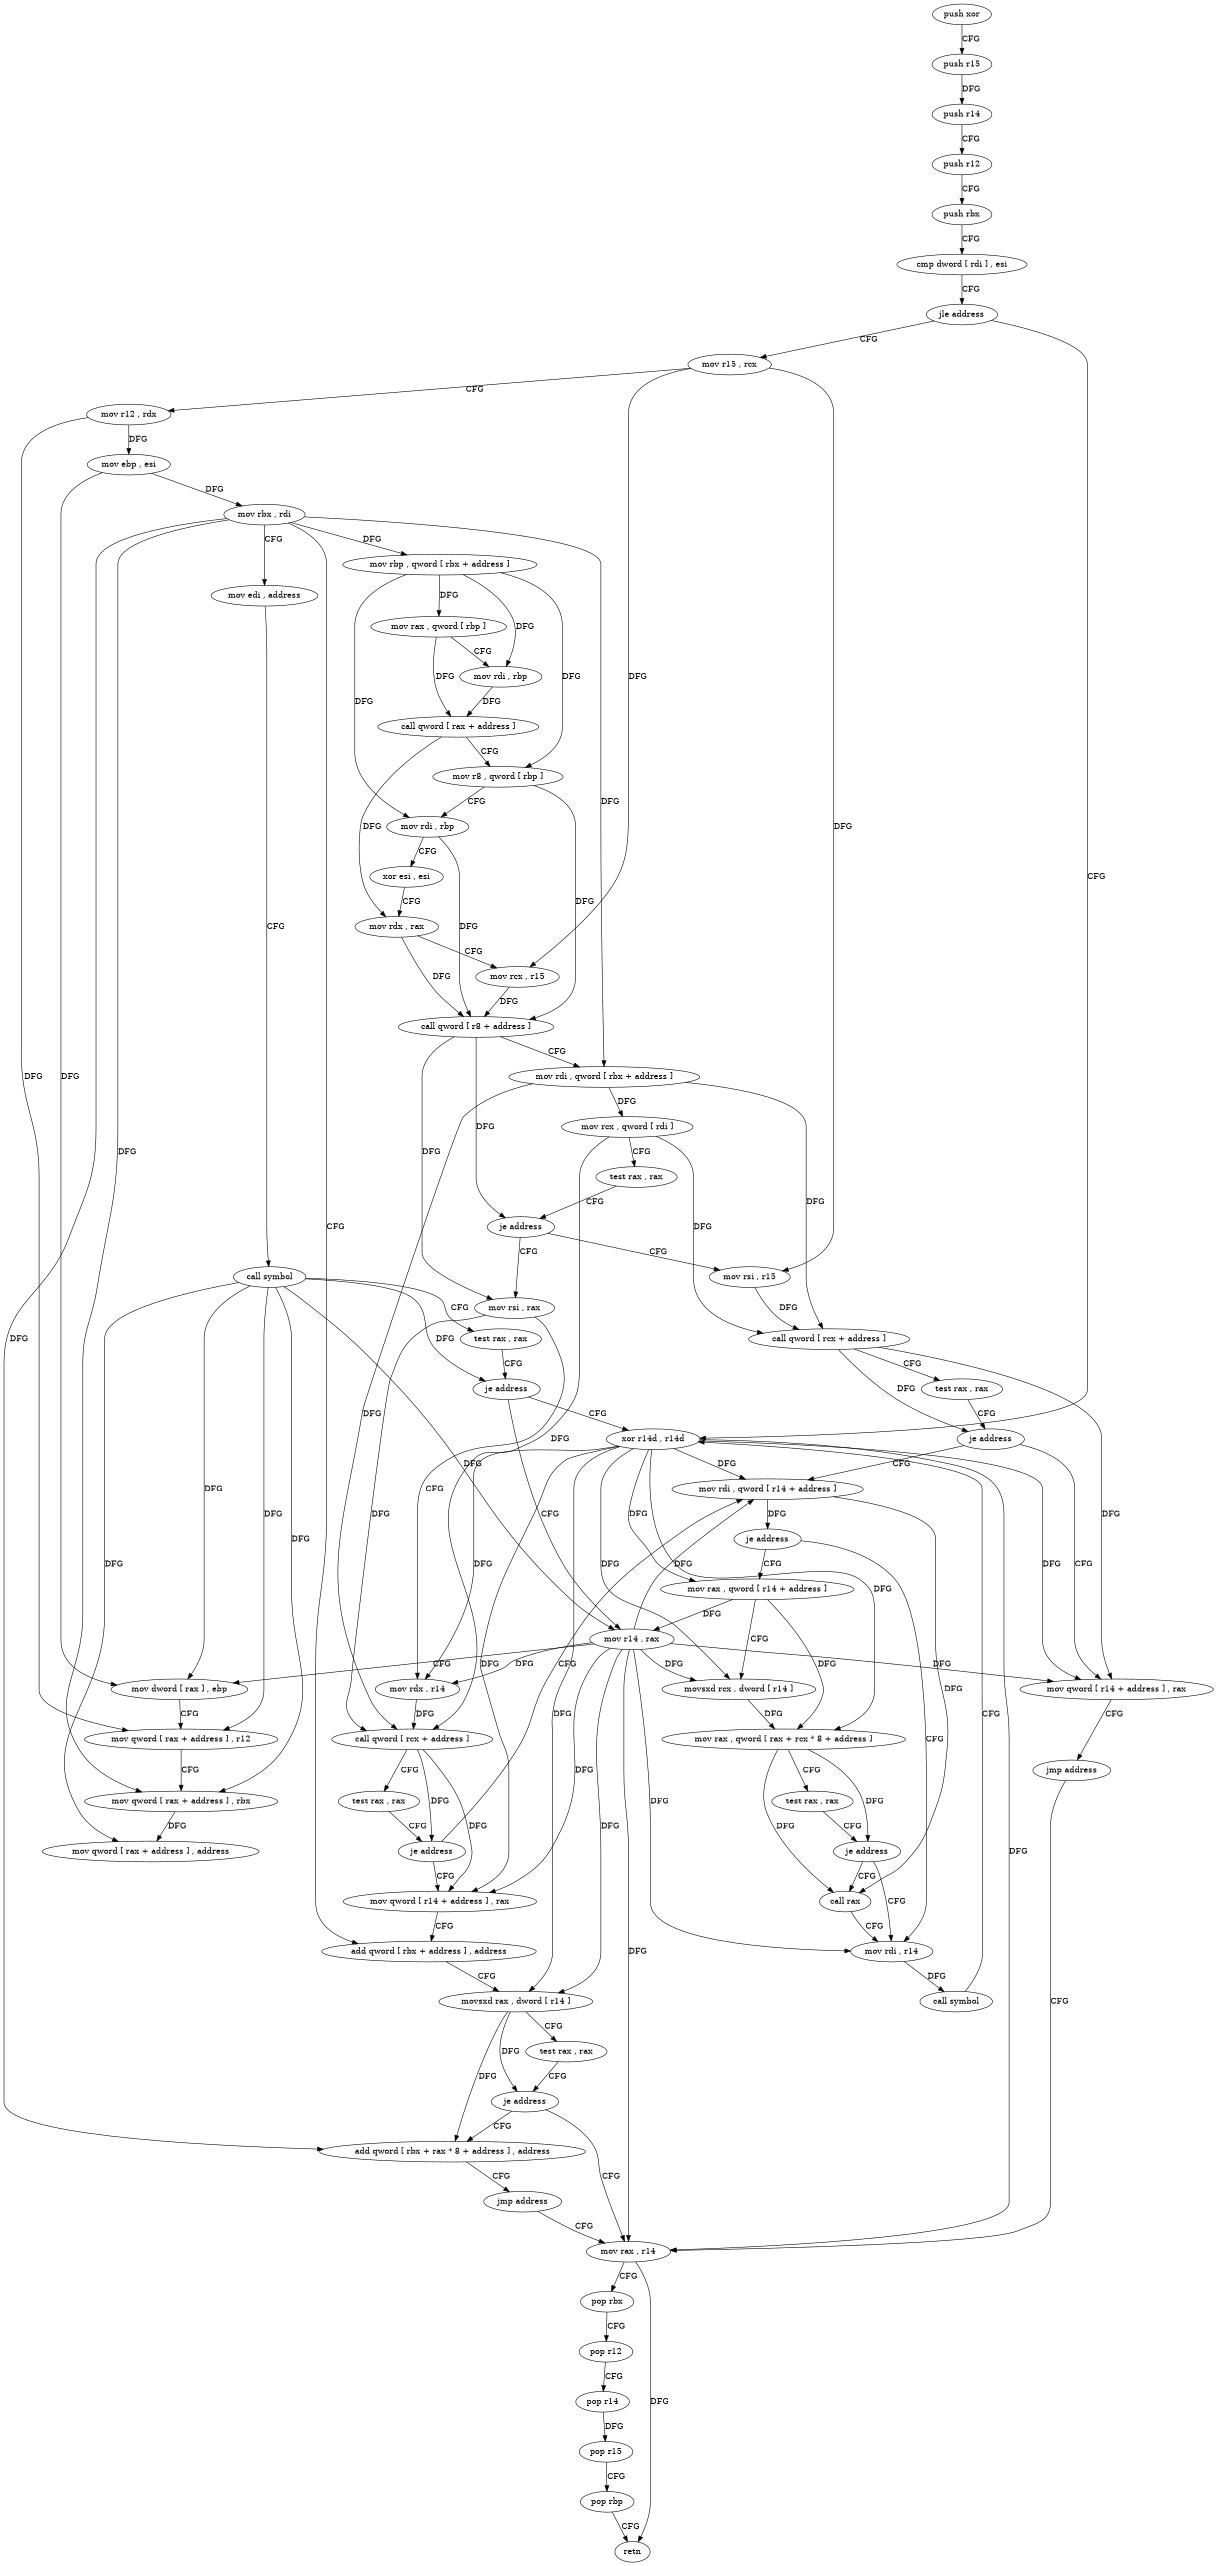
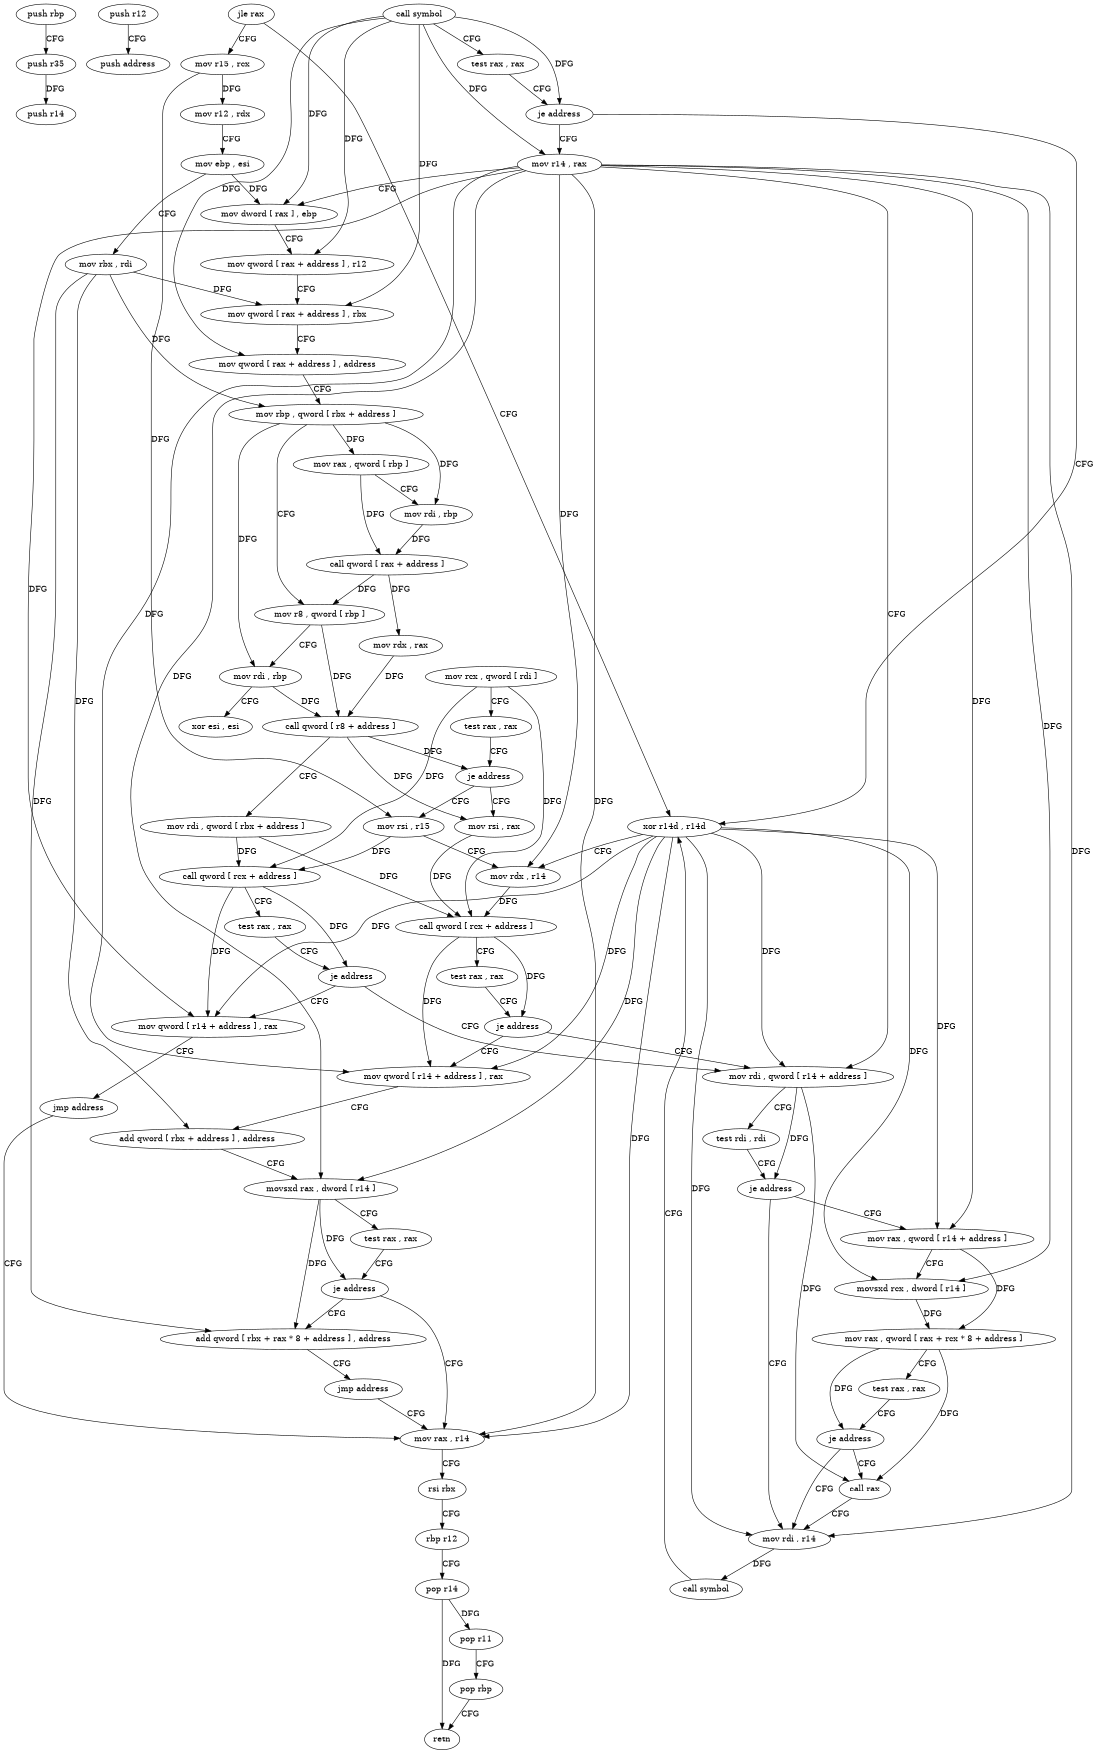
(962, 14) -> (46, 14)
(962, 64) -> (46, 64)
(962, 137) -> none
(962, 214) -> (128, 64)
(962, 264) -> none
(962, 315) -> (251, 14)
none -> (311, 389)
(475, 390) -> (232, 89)
(138, 440) -> (232, 139)
(215, 490) -> (167, 214)
(264, 596) -> none
(601, 660) -> none
(572, 677) -> (286, 515)
(490, 752) -> (367, 590)
(402, 899) -> none
(518, 977) -> none
(23, 1081) -> none
(615, 1099) -> none
none -> (741, 1139)
(336, 1227) -> (85, 702)
(448, 1459) -> (458, 851)
(483, 1564) -> (603, 852)
(683, 1564) -> (897, 615)
(791, 1573) -> (692, 1197)
(696, 1614) -> (972, 532)
(177, 1826) -> (306, 340)
(607, 2302) -> (442, 1489)
(606, 2352) -> (442, 1539)
(650, 2399) -> (442, 1661)
(606, 2452) -> (476, 1639)
